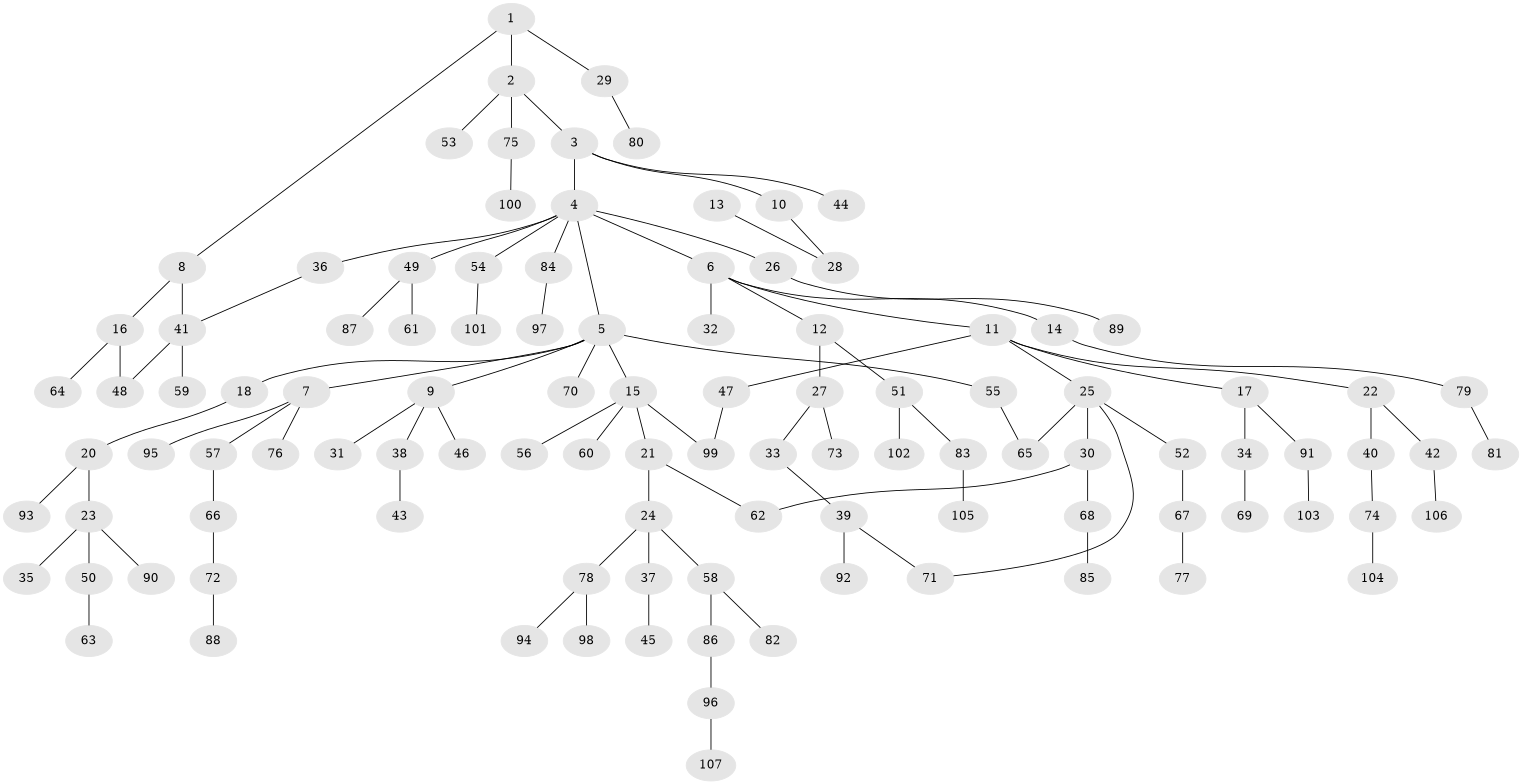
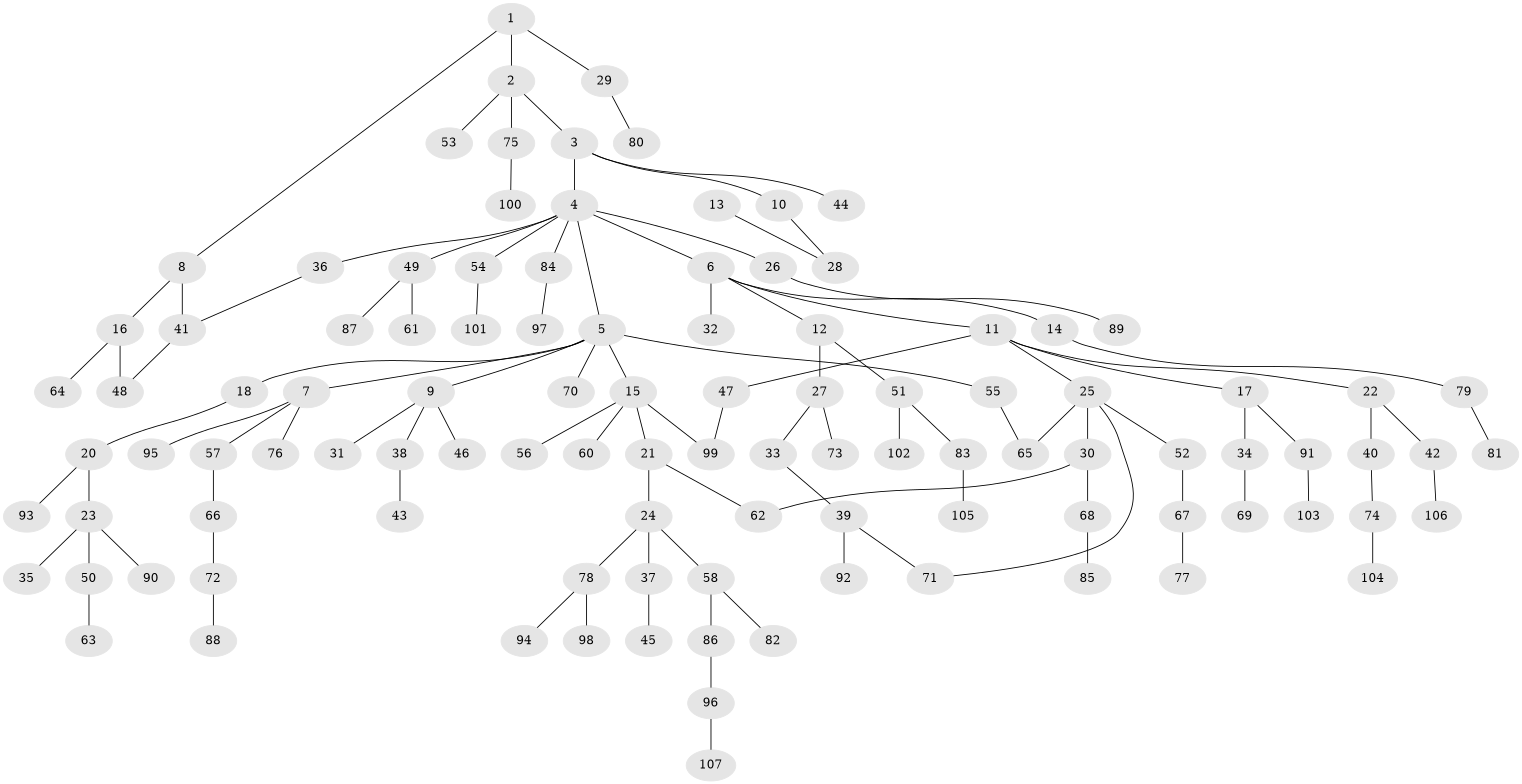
(182, 392) -> none
